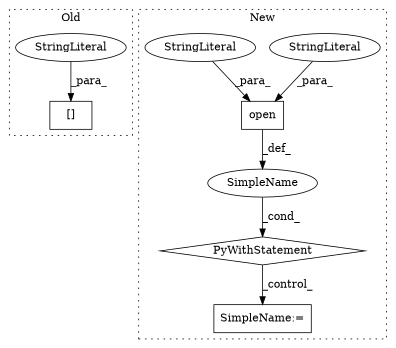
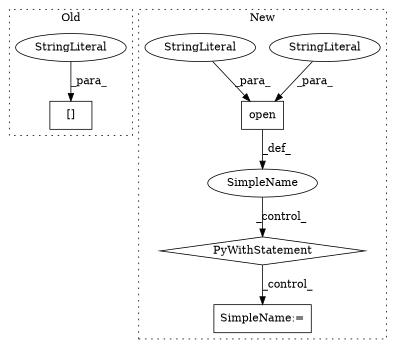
(281, 217) -> (281, 217)
